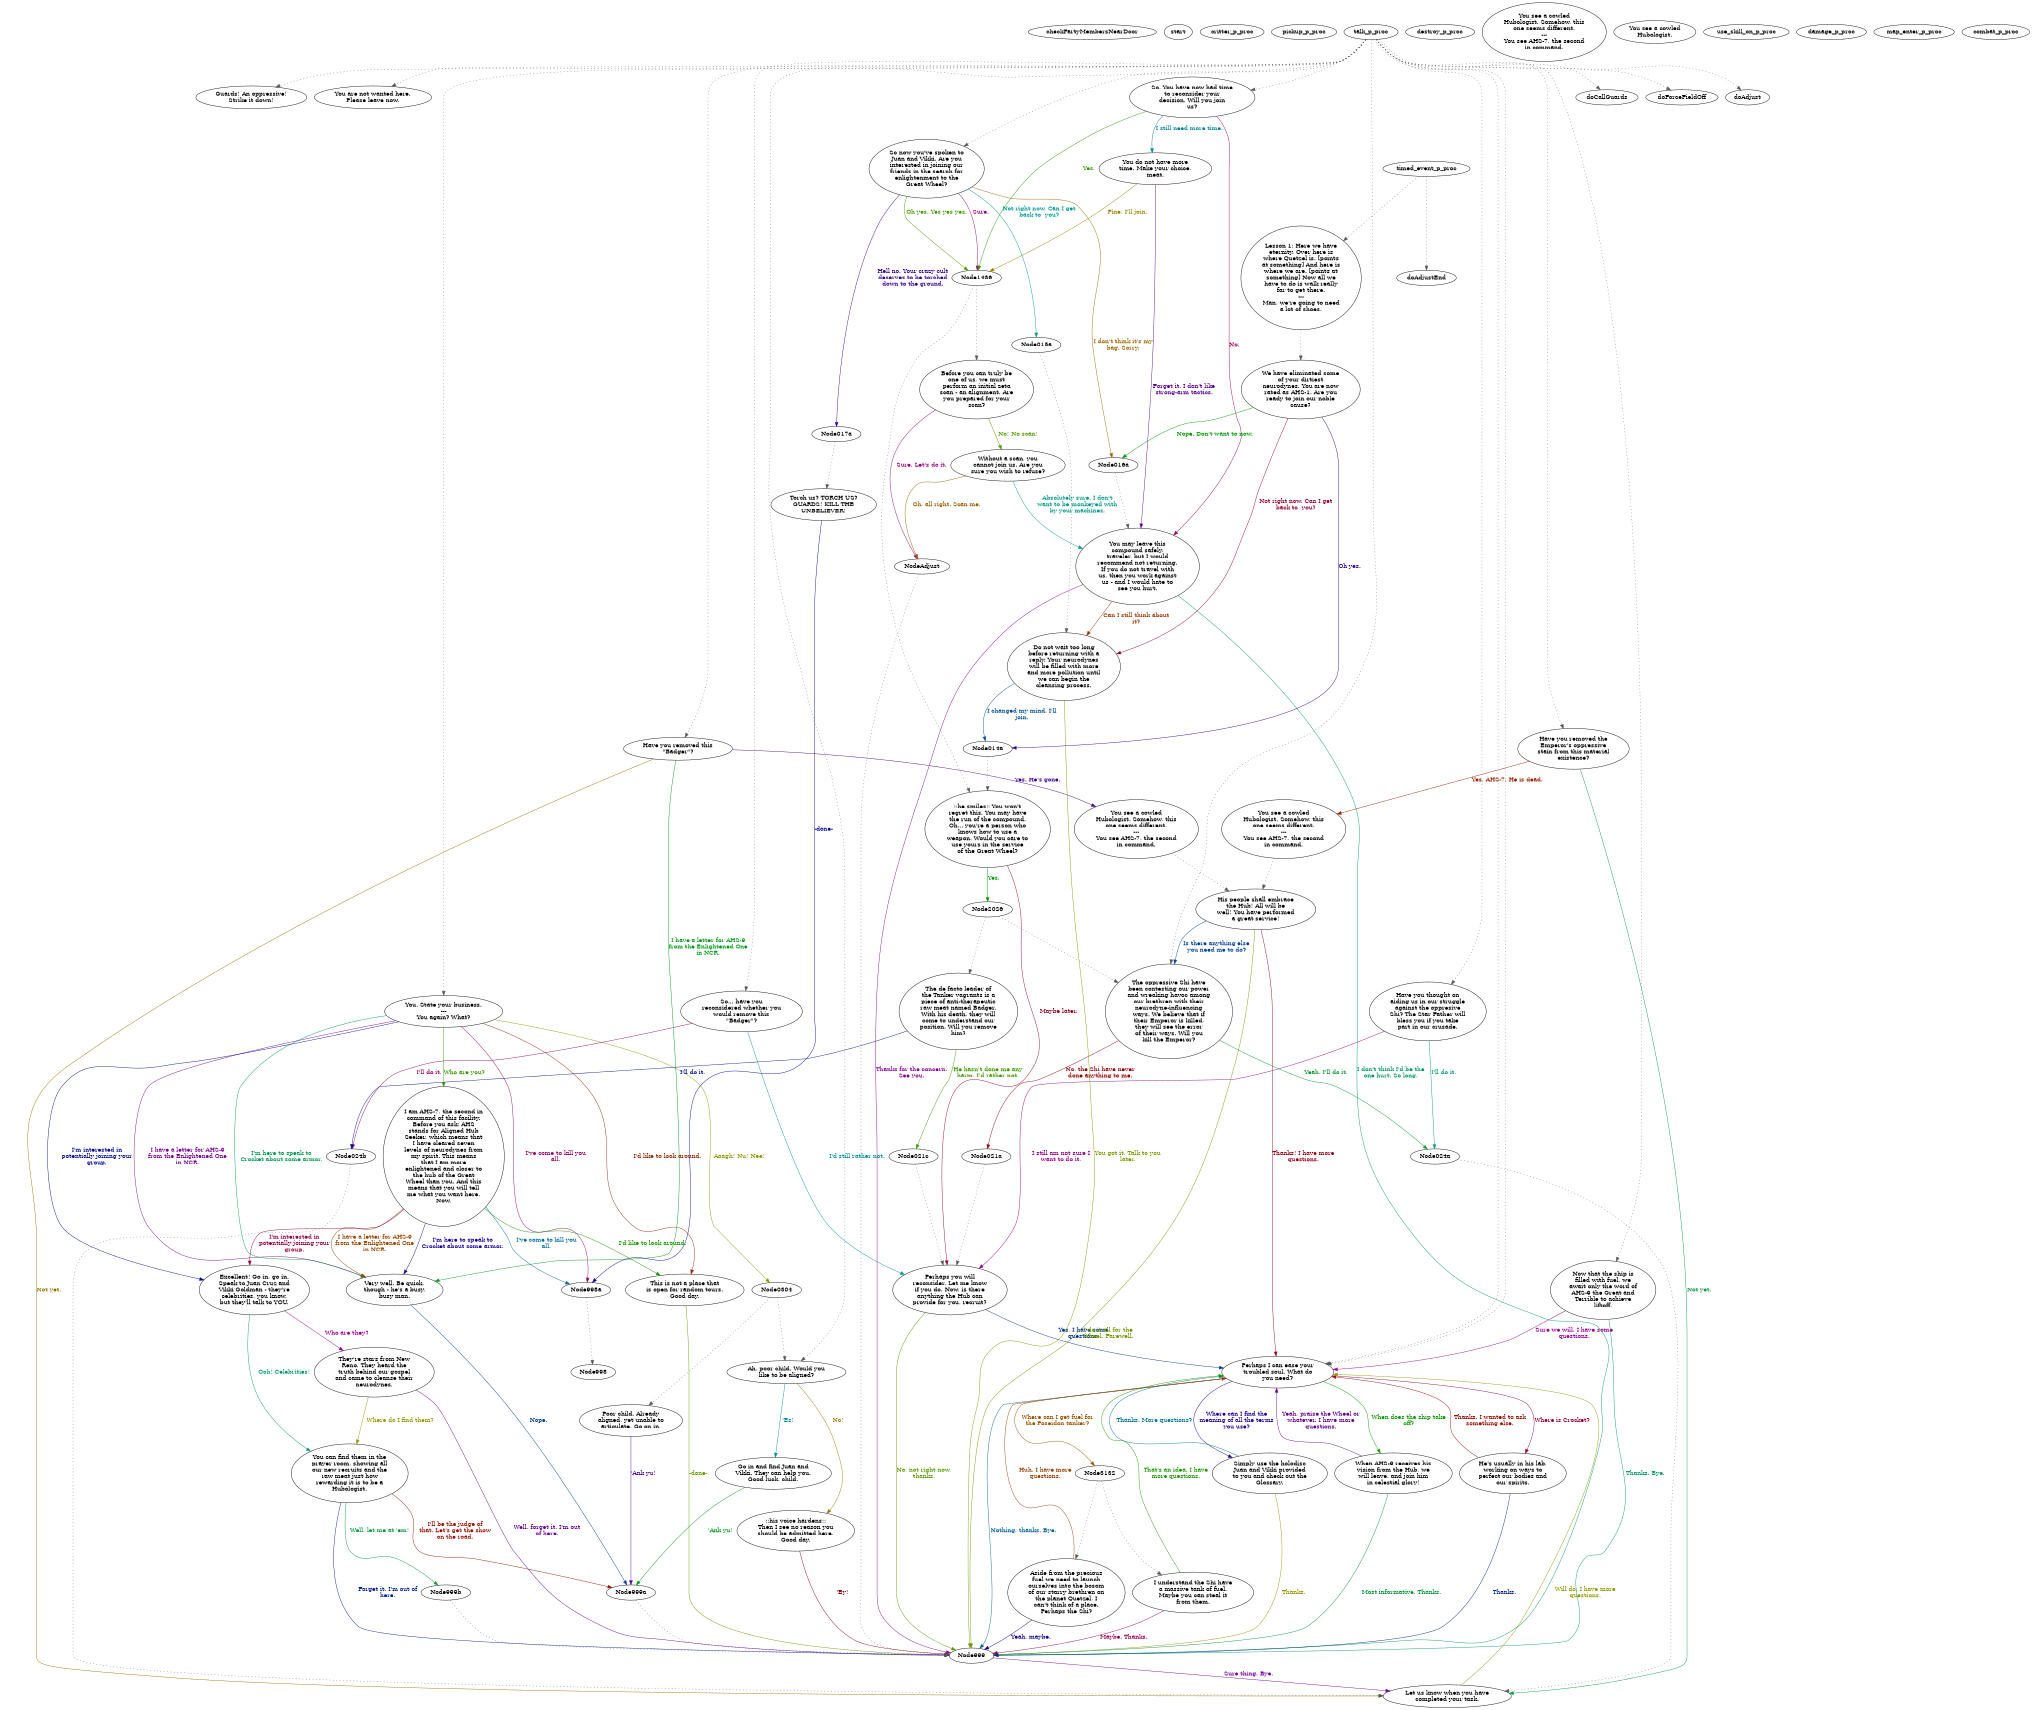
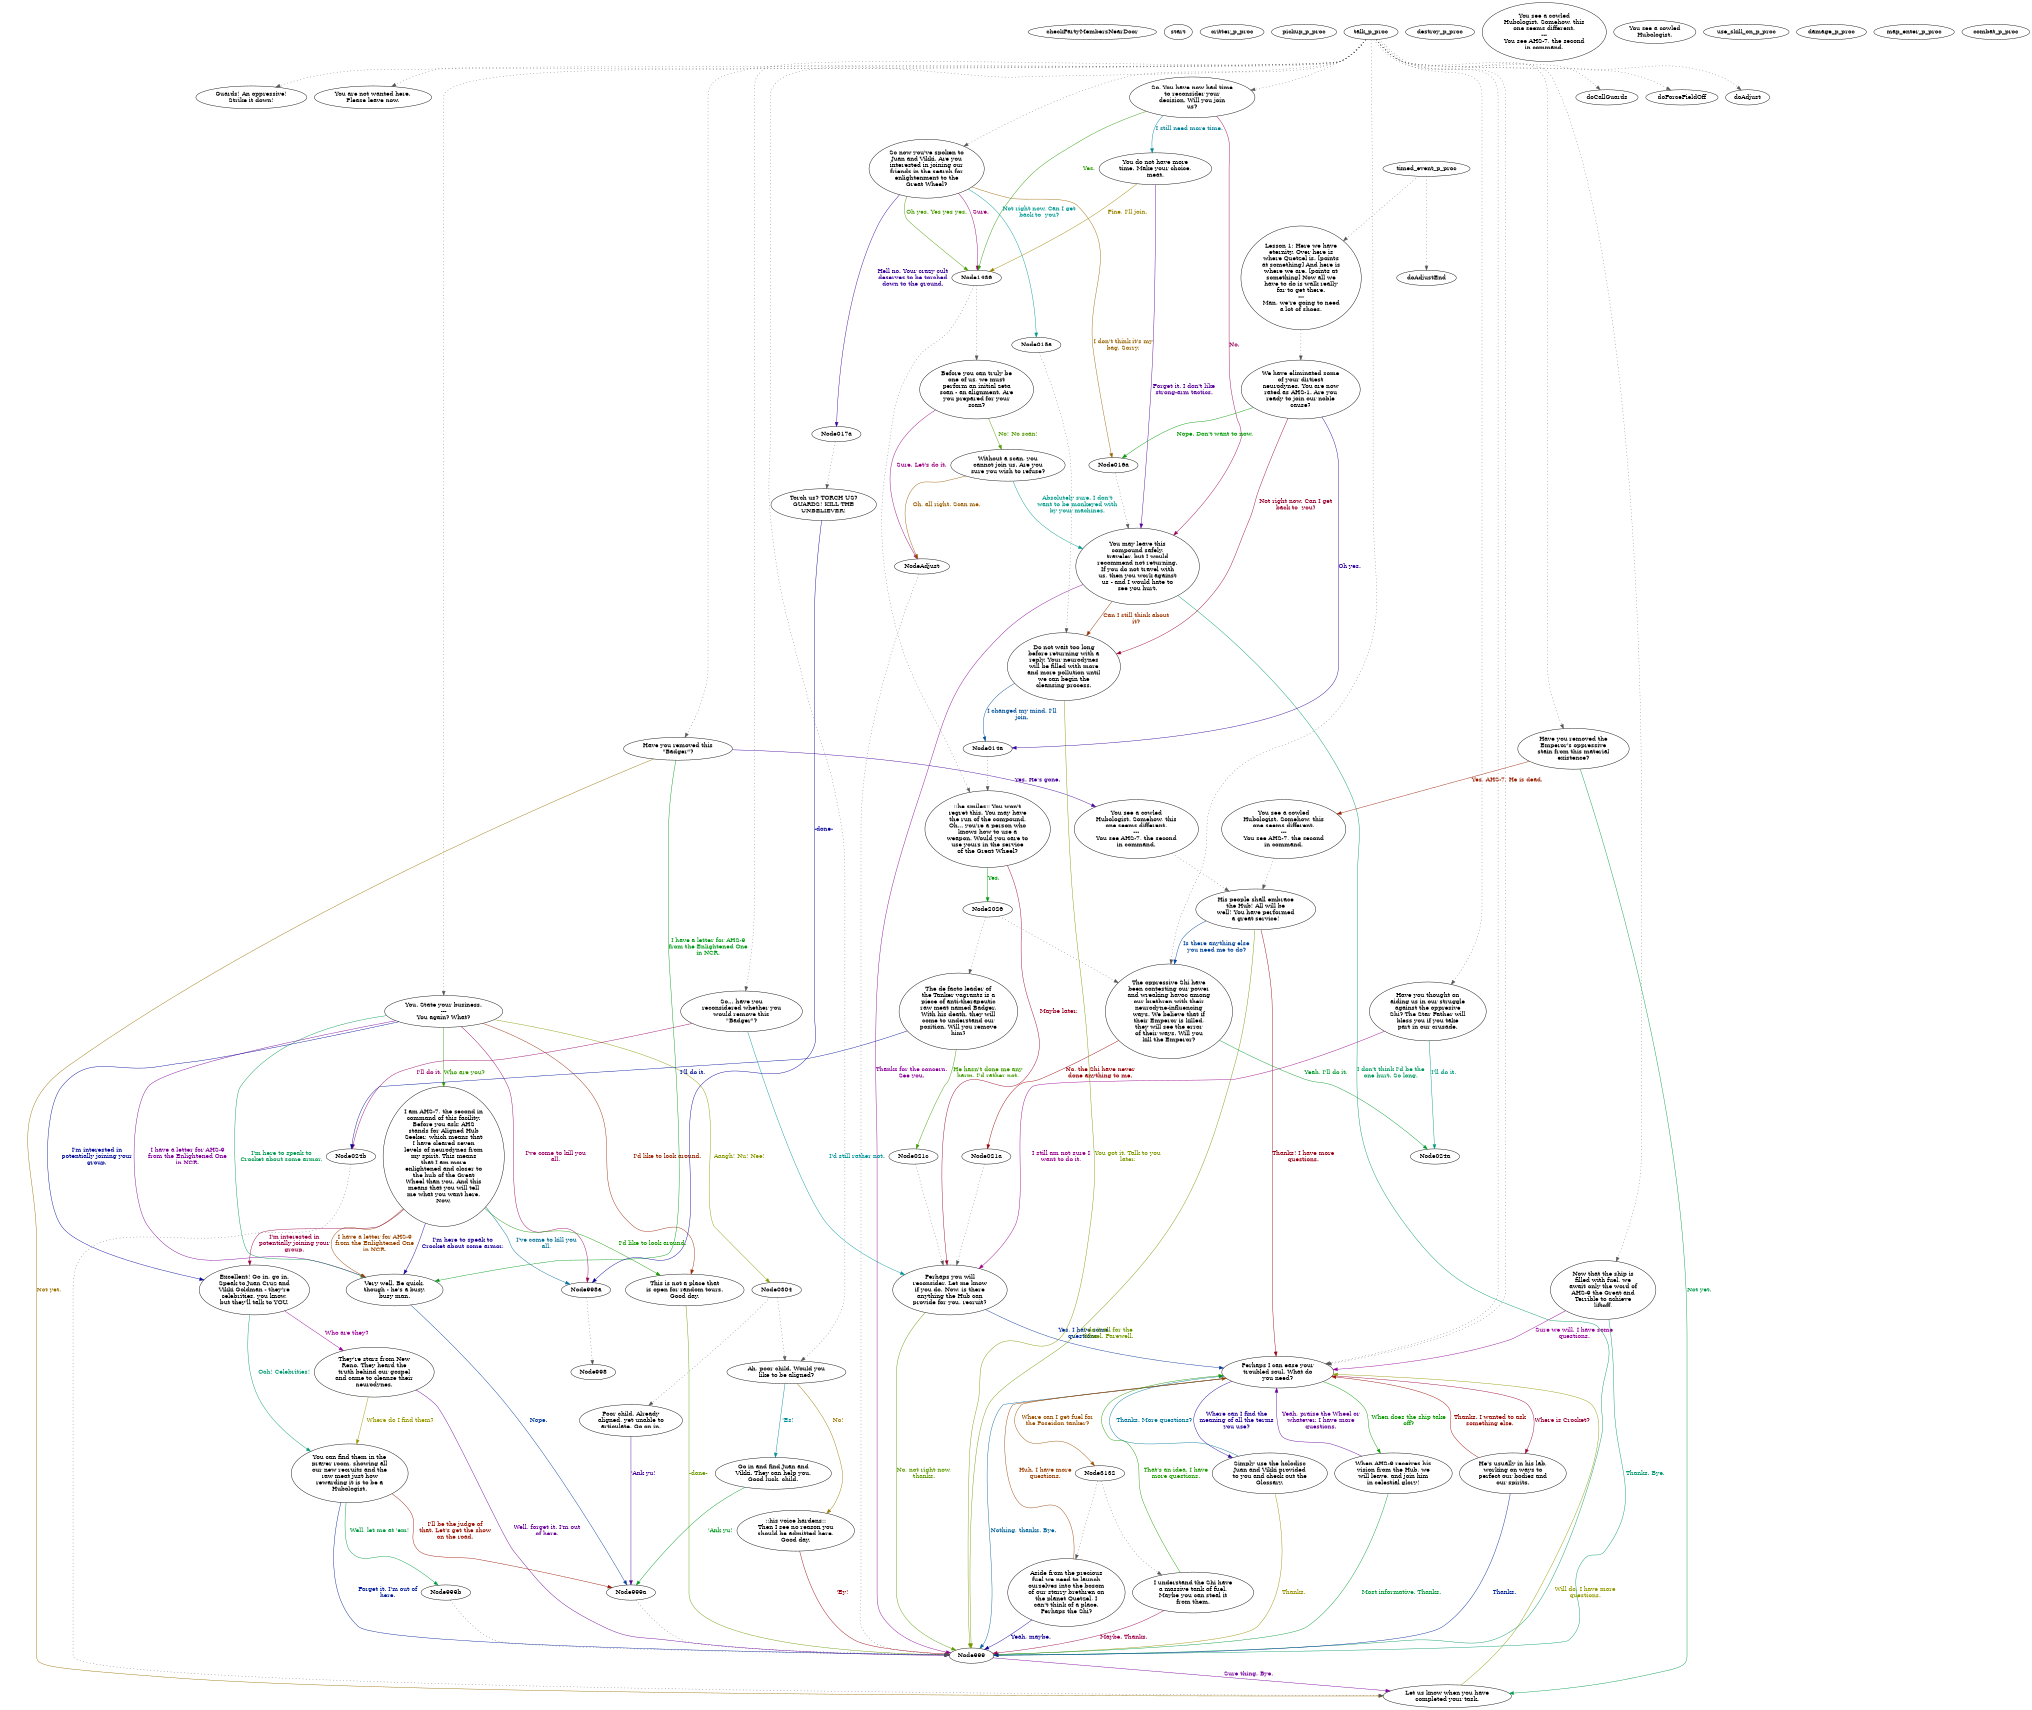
(1676, 1425) -> none
